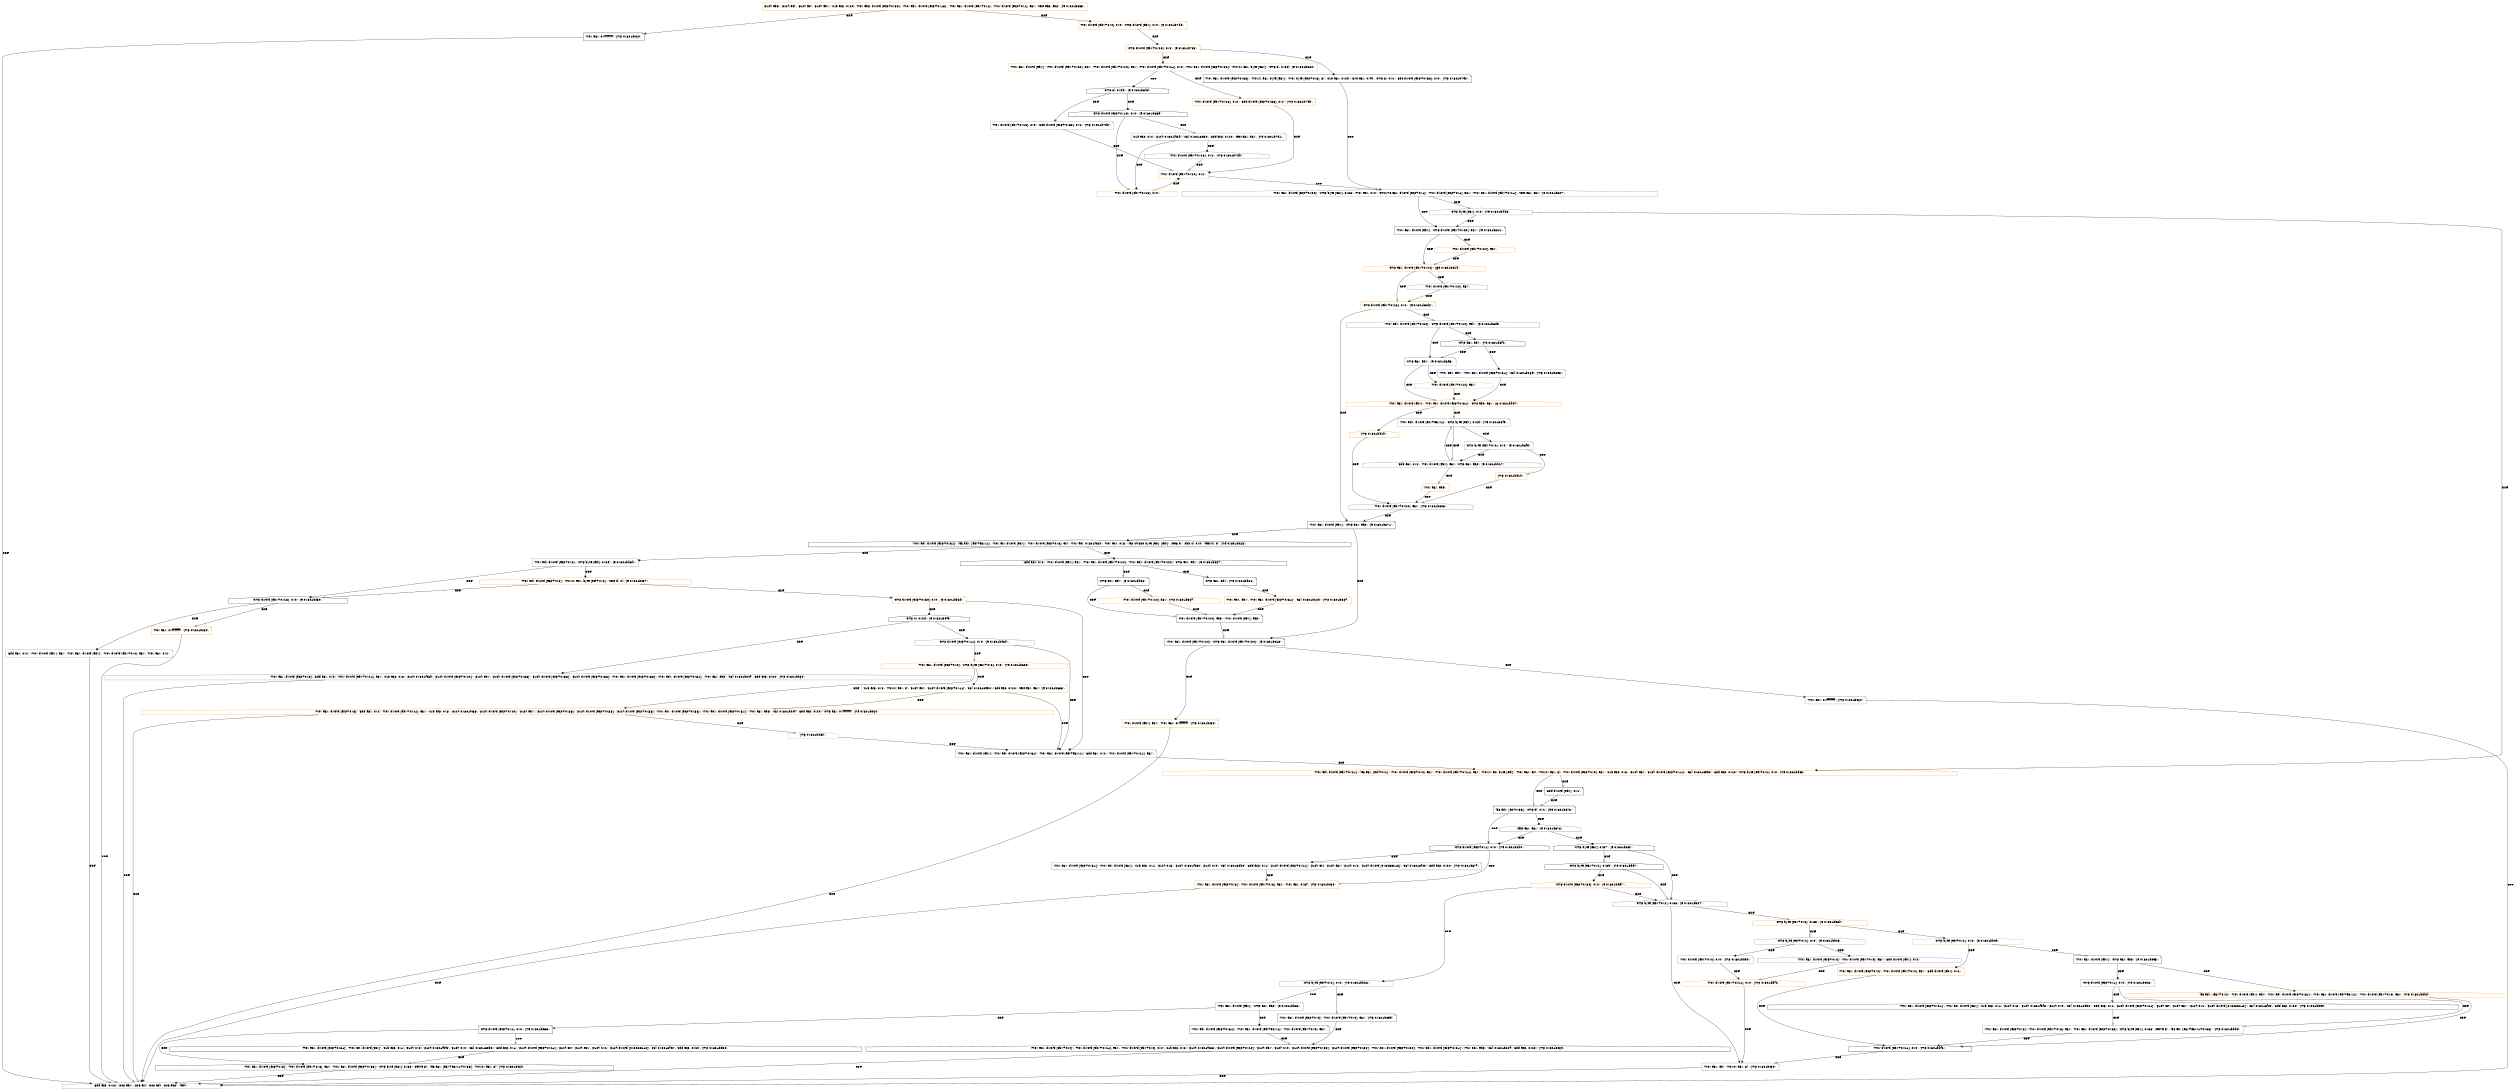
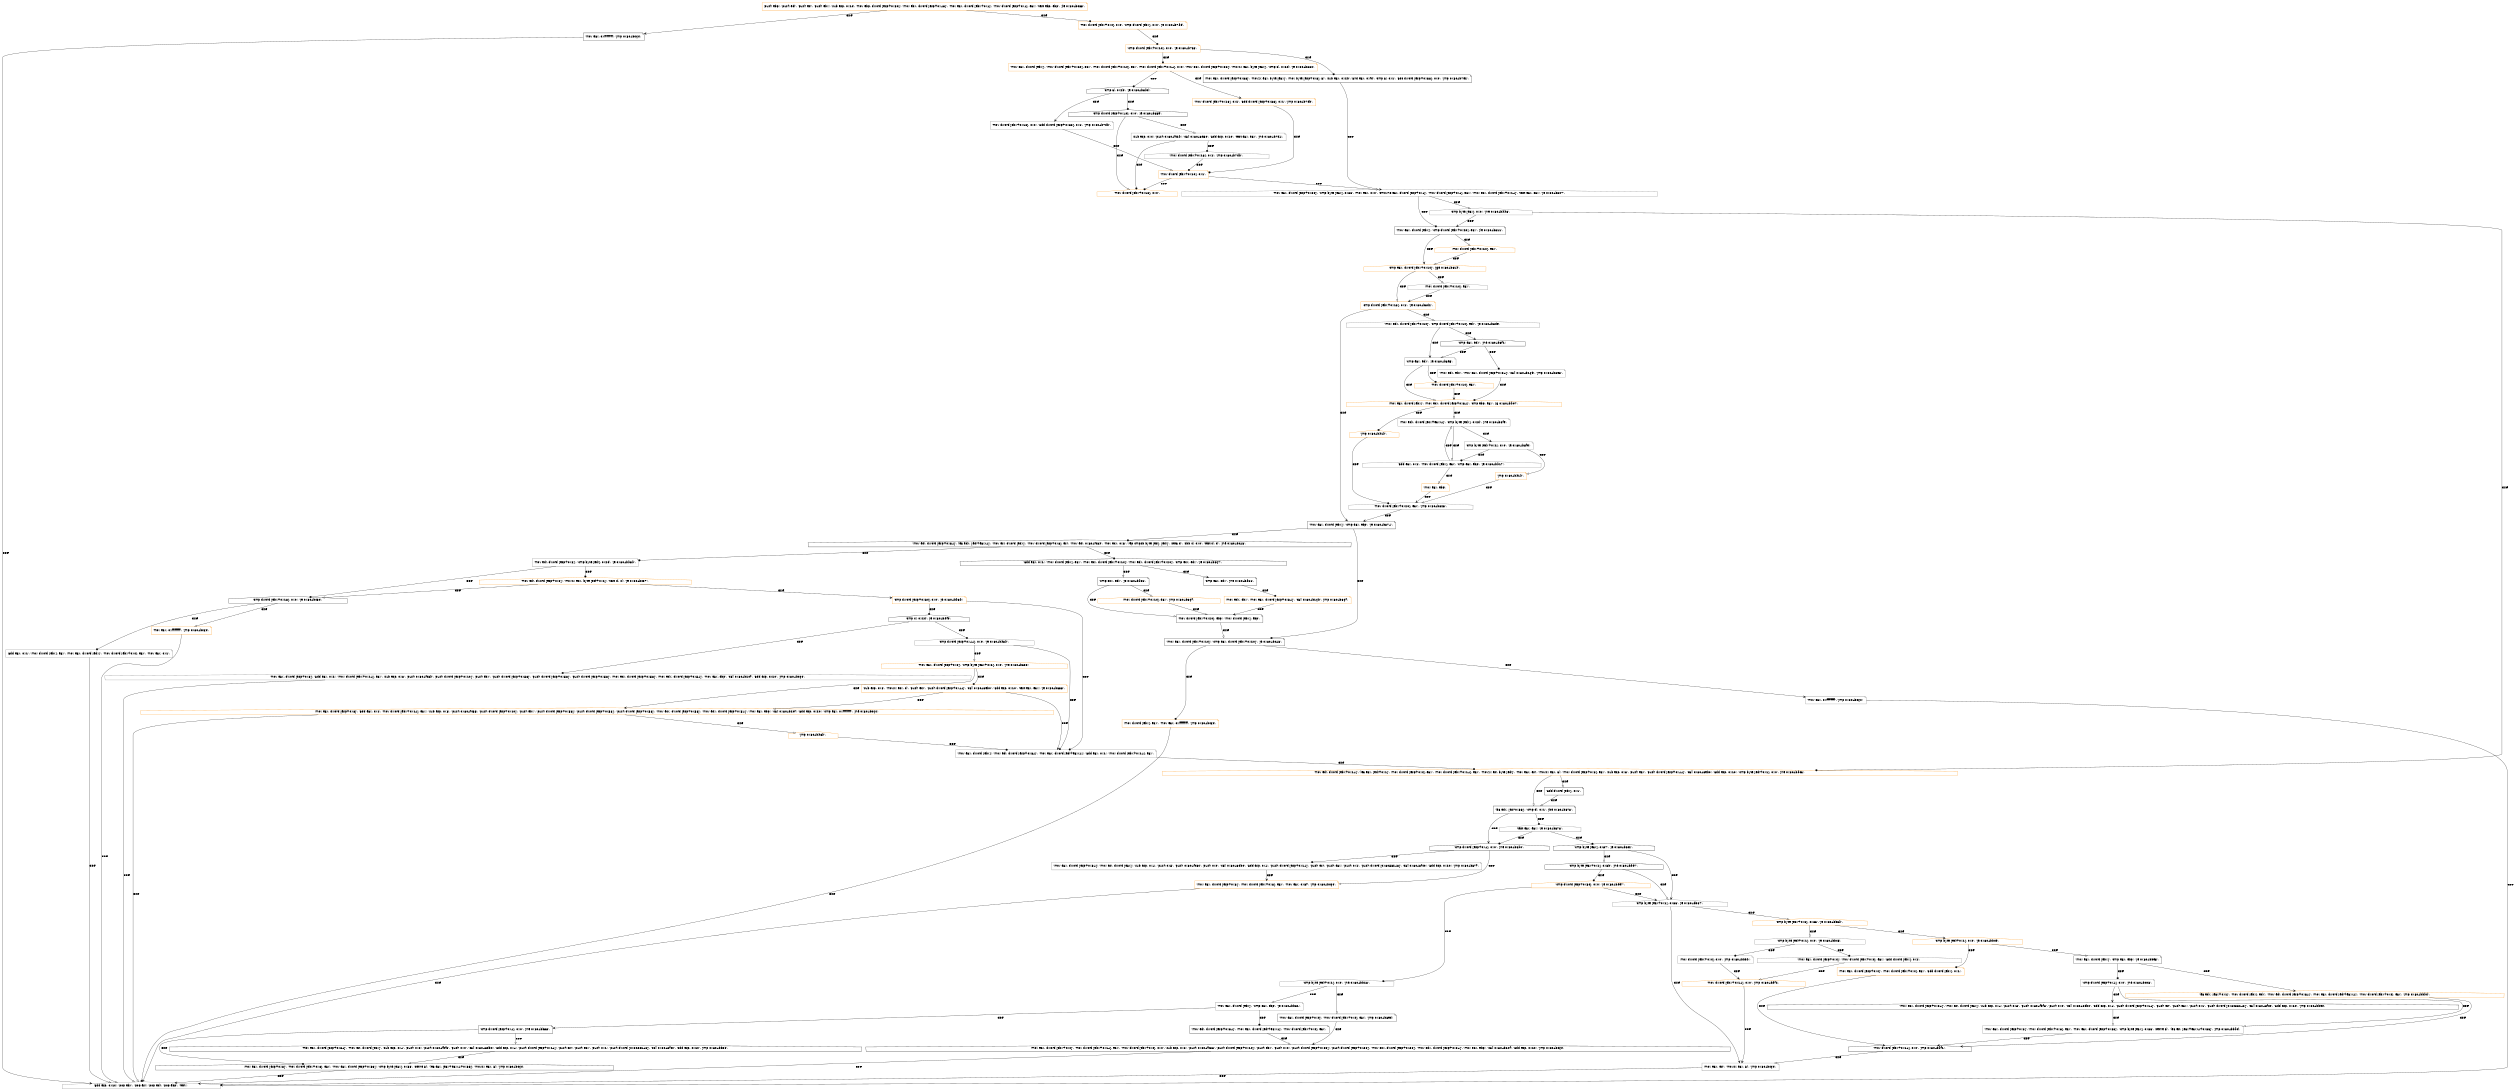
(1196, 164) -> (1196, 164)
(1166, 186) -> (1158, 183)
